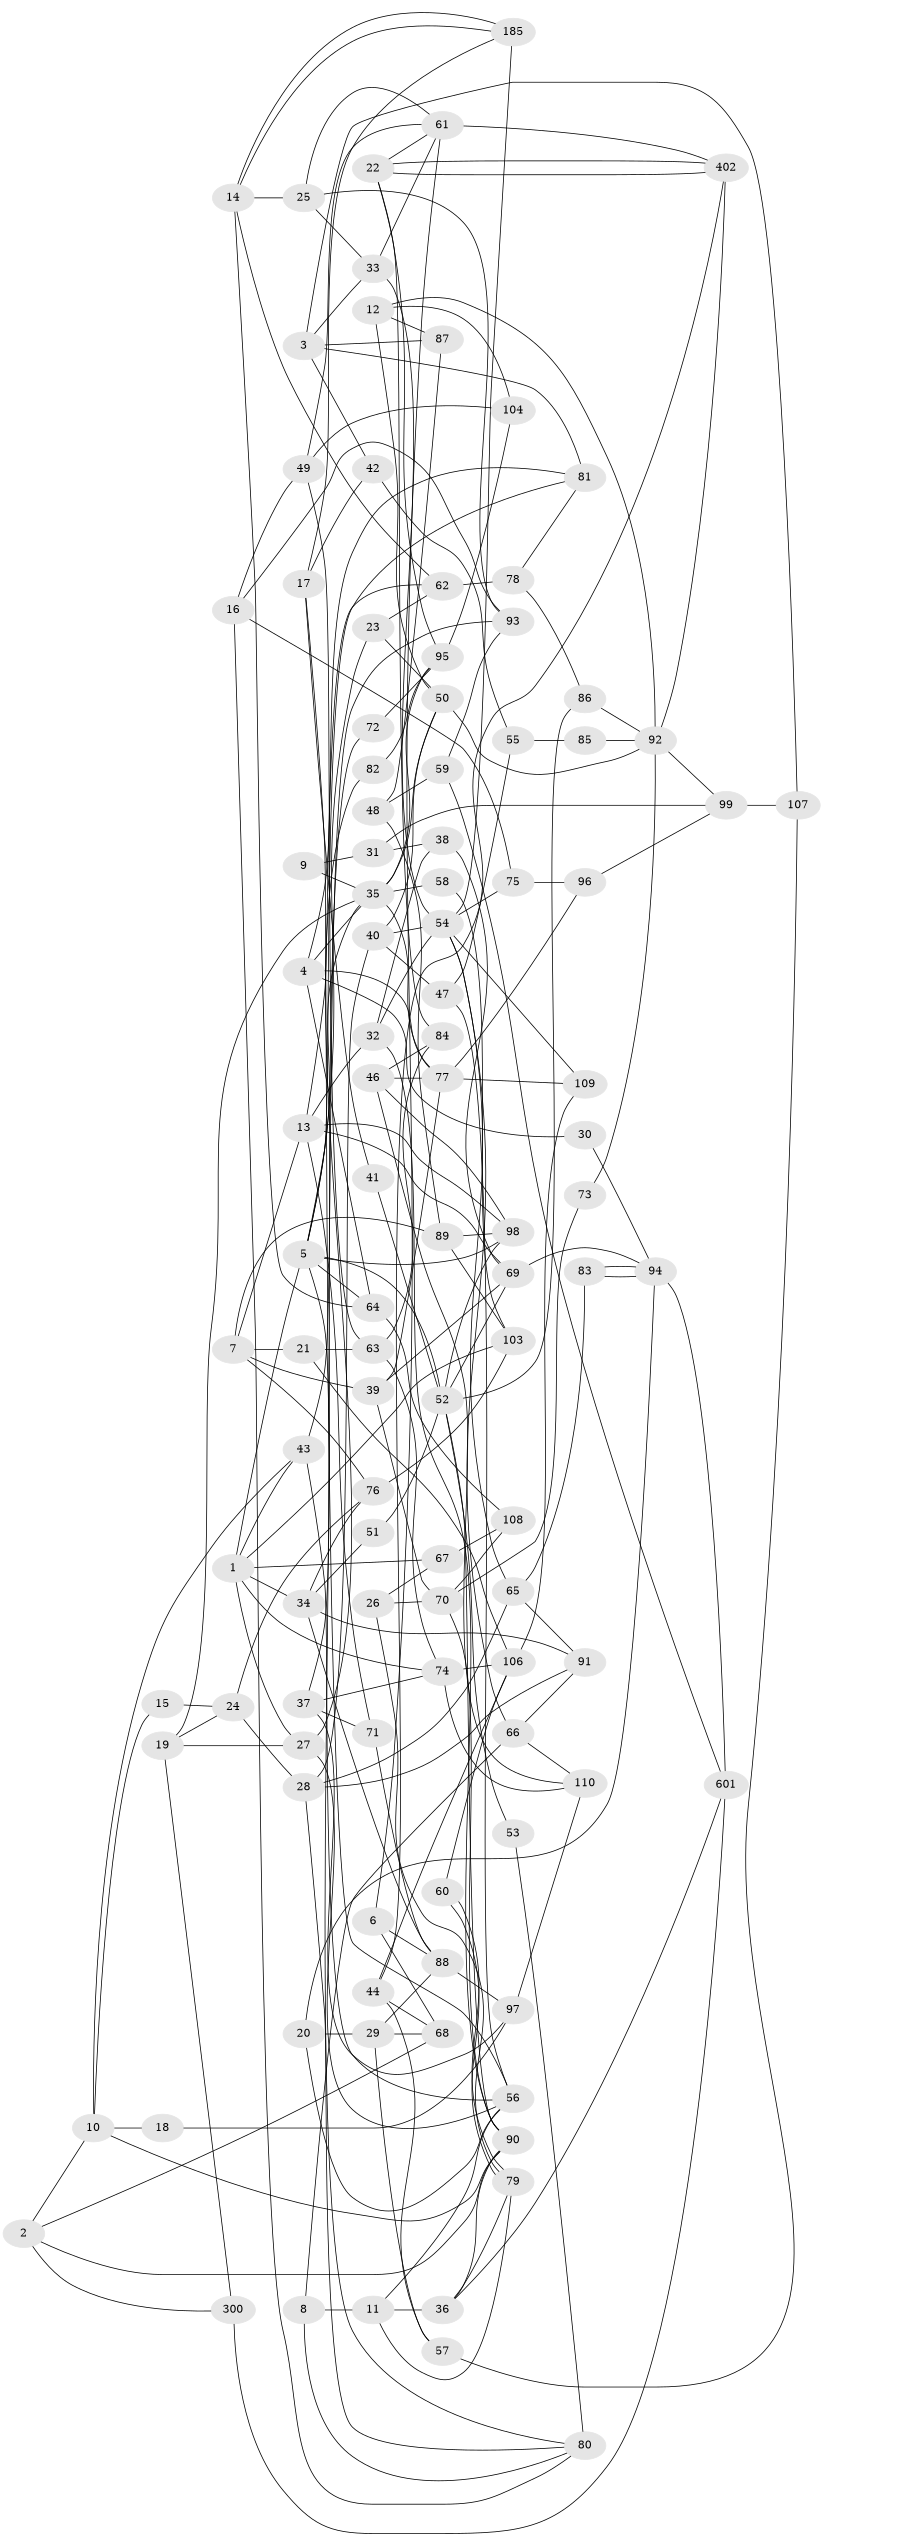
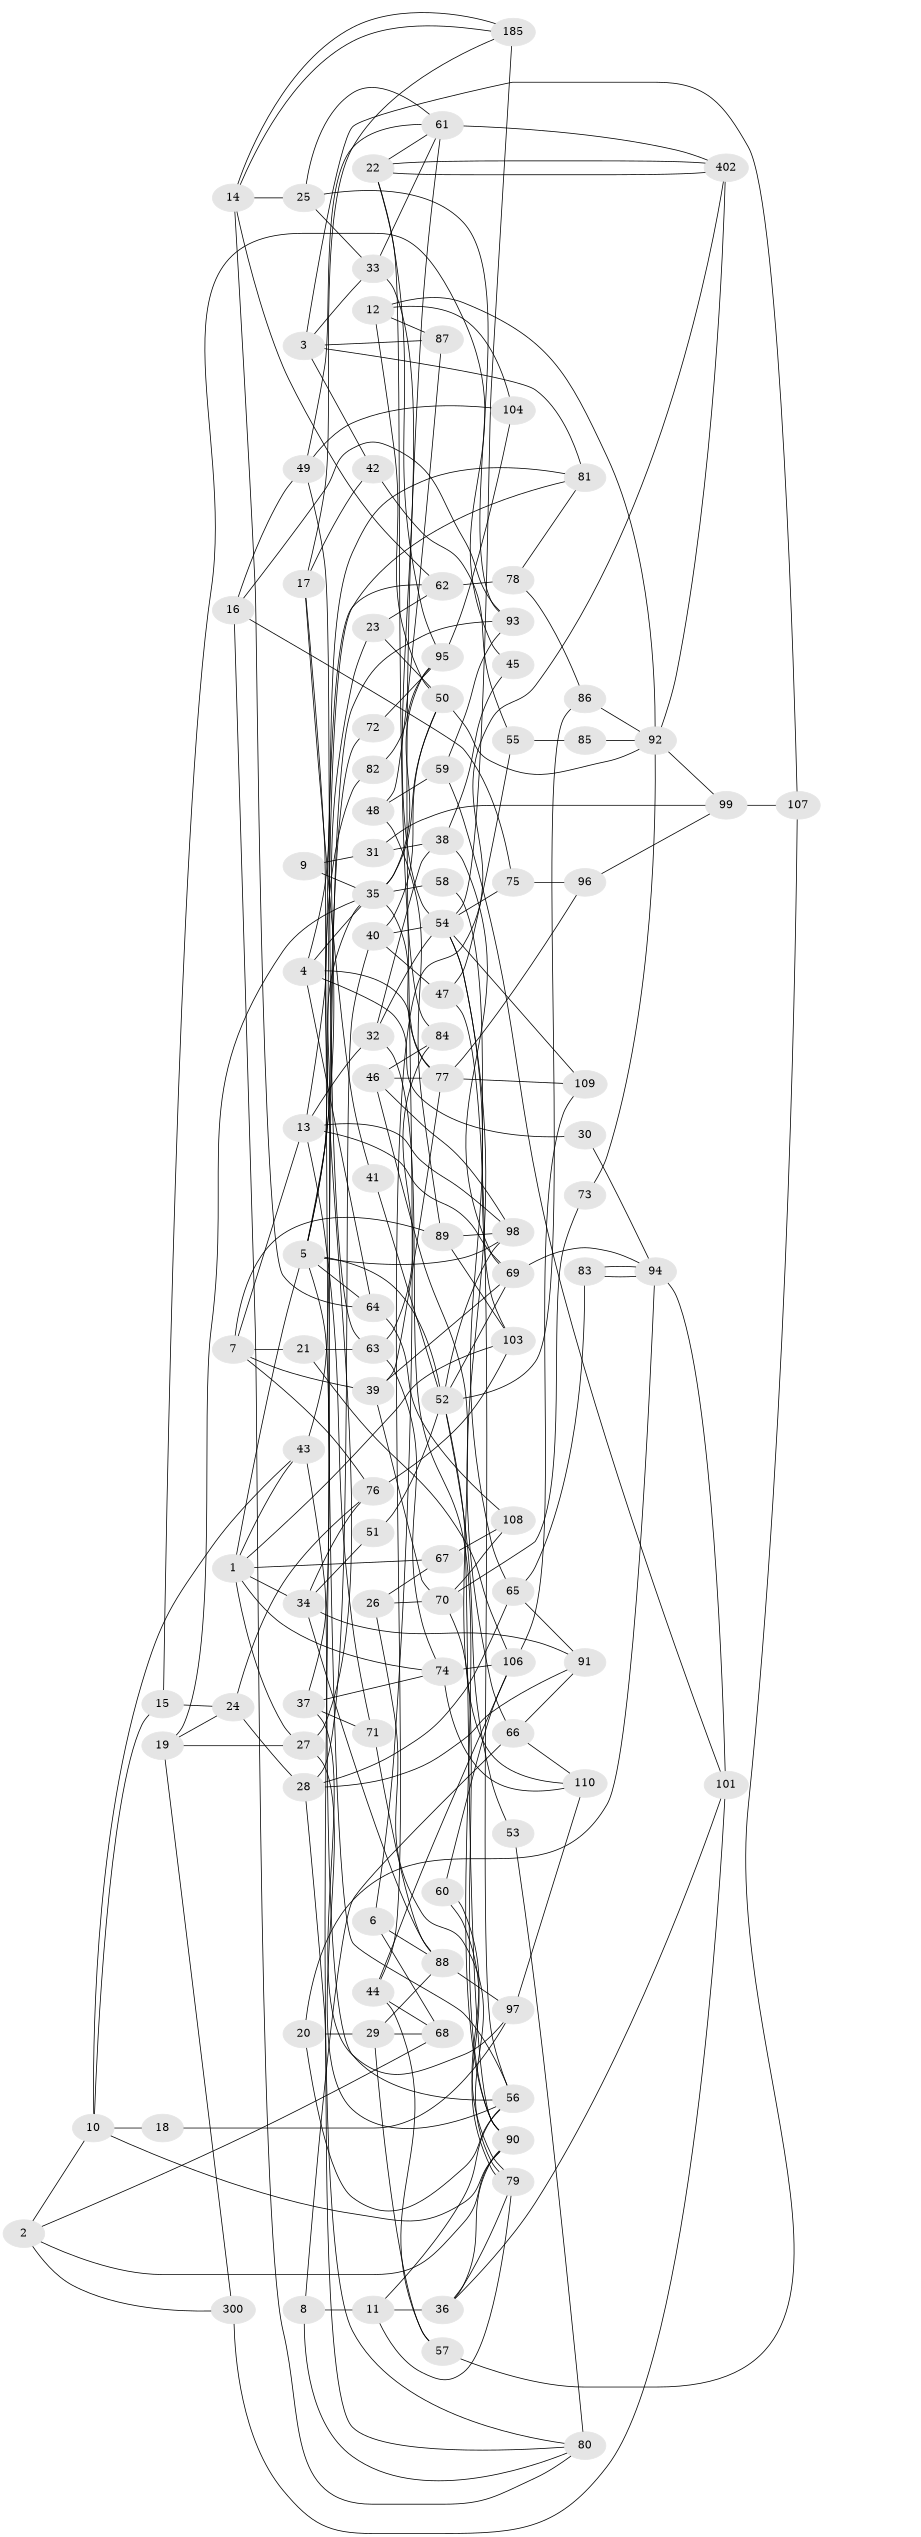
none -> (513, 665)
(726, 1785) -> (726, 1785)
